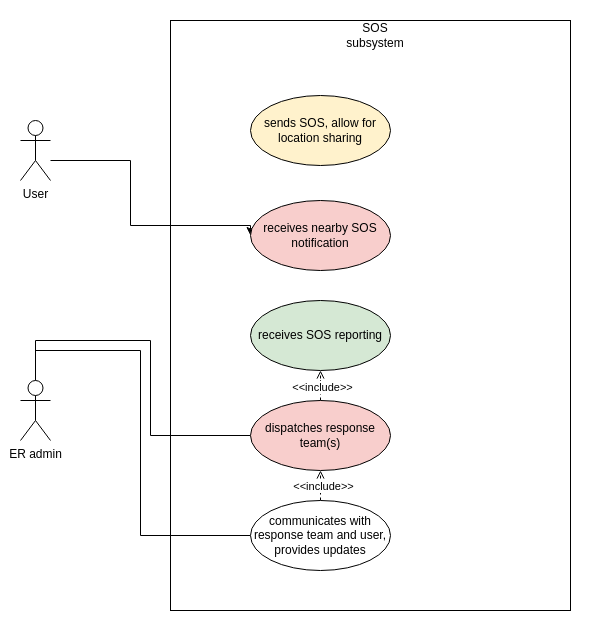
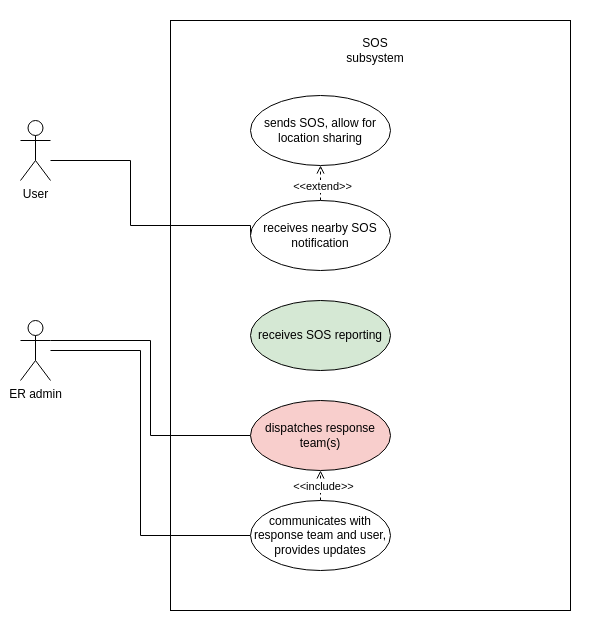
(376, 36) -> (376, 51)
(321, 131) -> (321, 131)
none -> (321, 182)
(250, 226) -> (251, 228)
(321, 236) -> (321, 236)
(321, 384) -> none
(36, 411) -> (36, 351)
